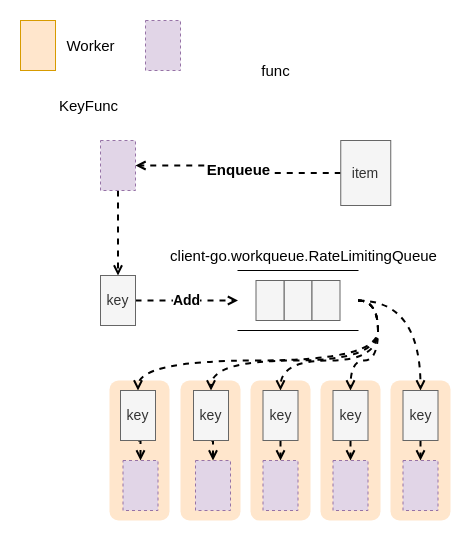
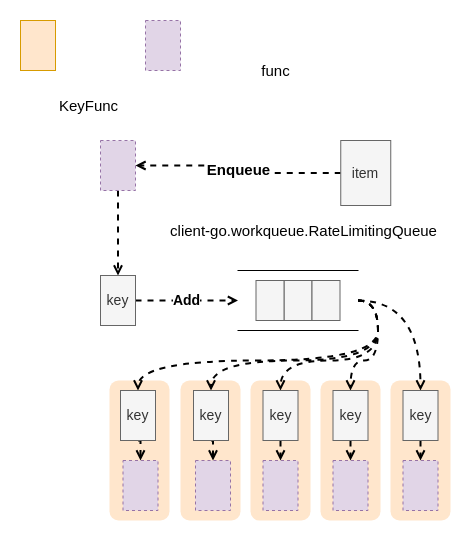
(91, 46) -> none
(303, 256) -> (303, 231)
